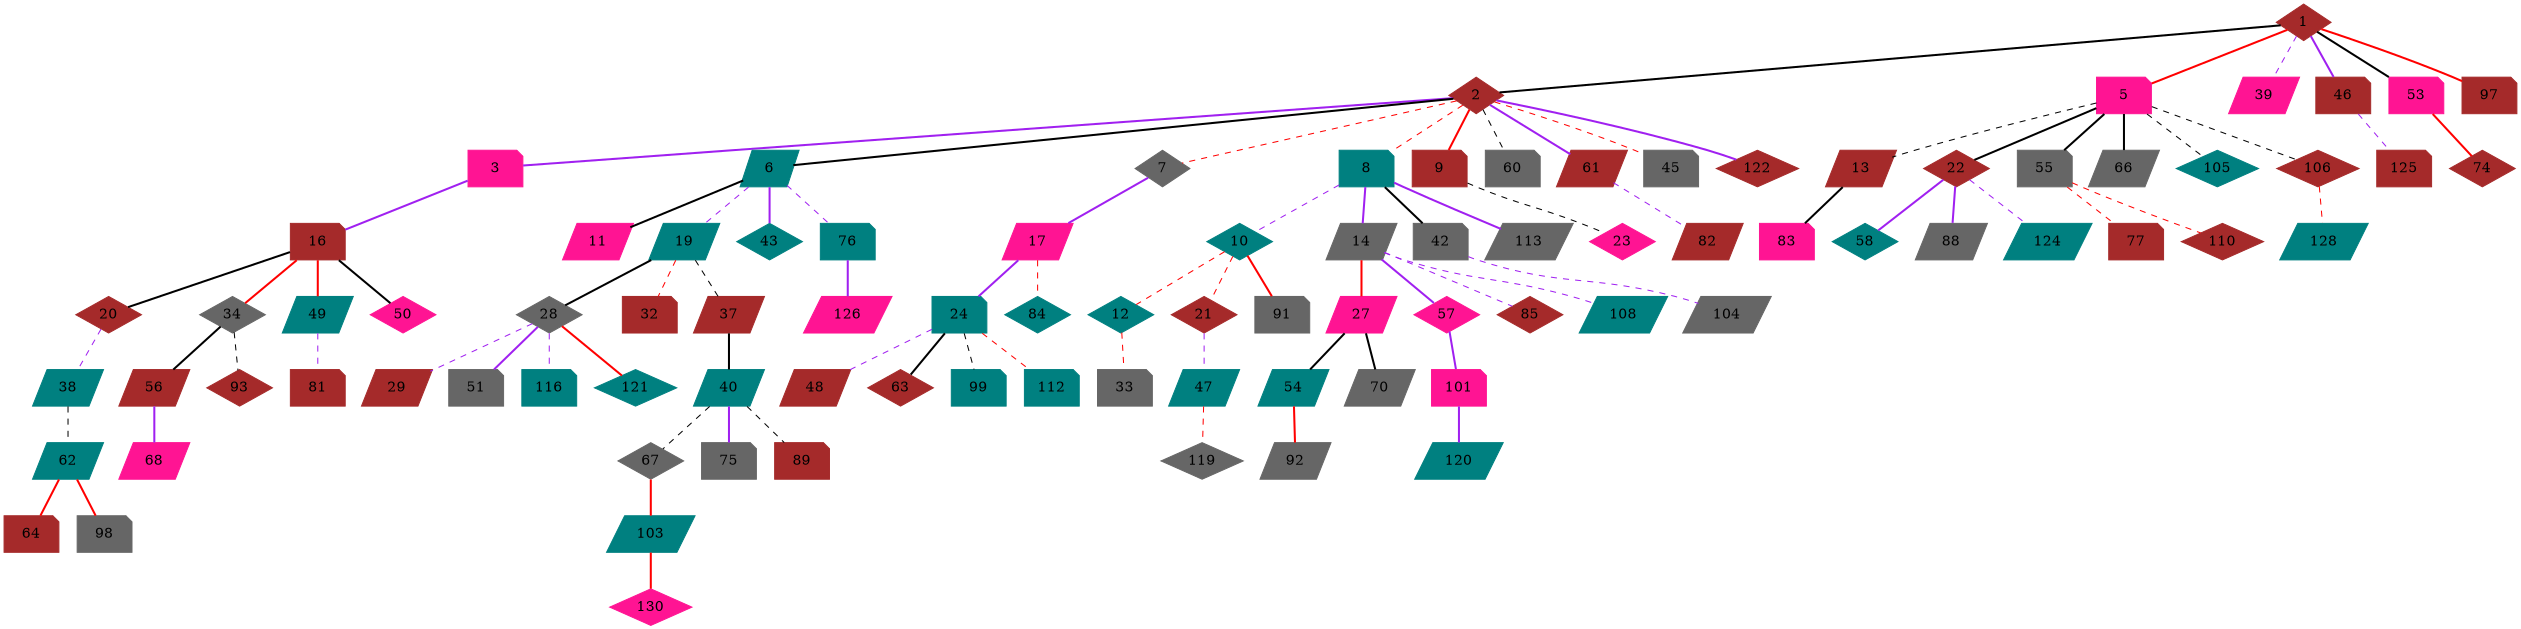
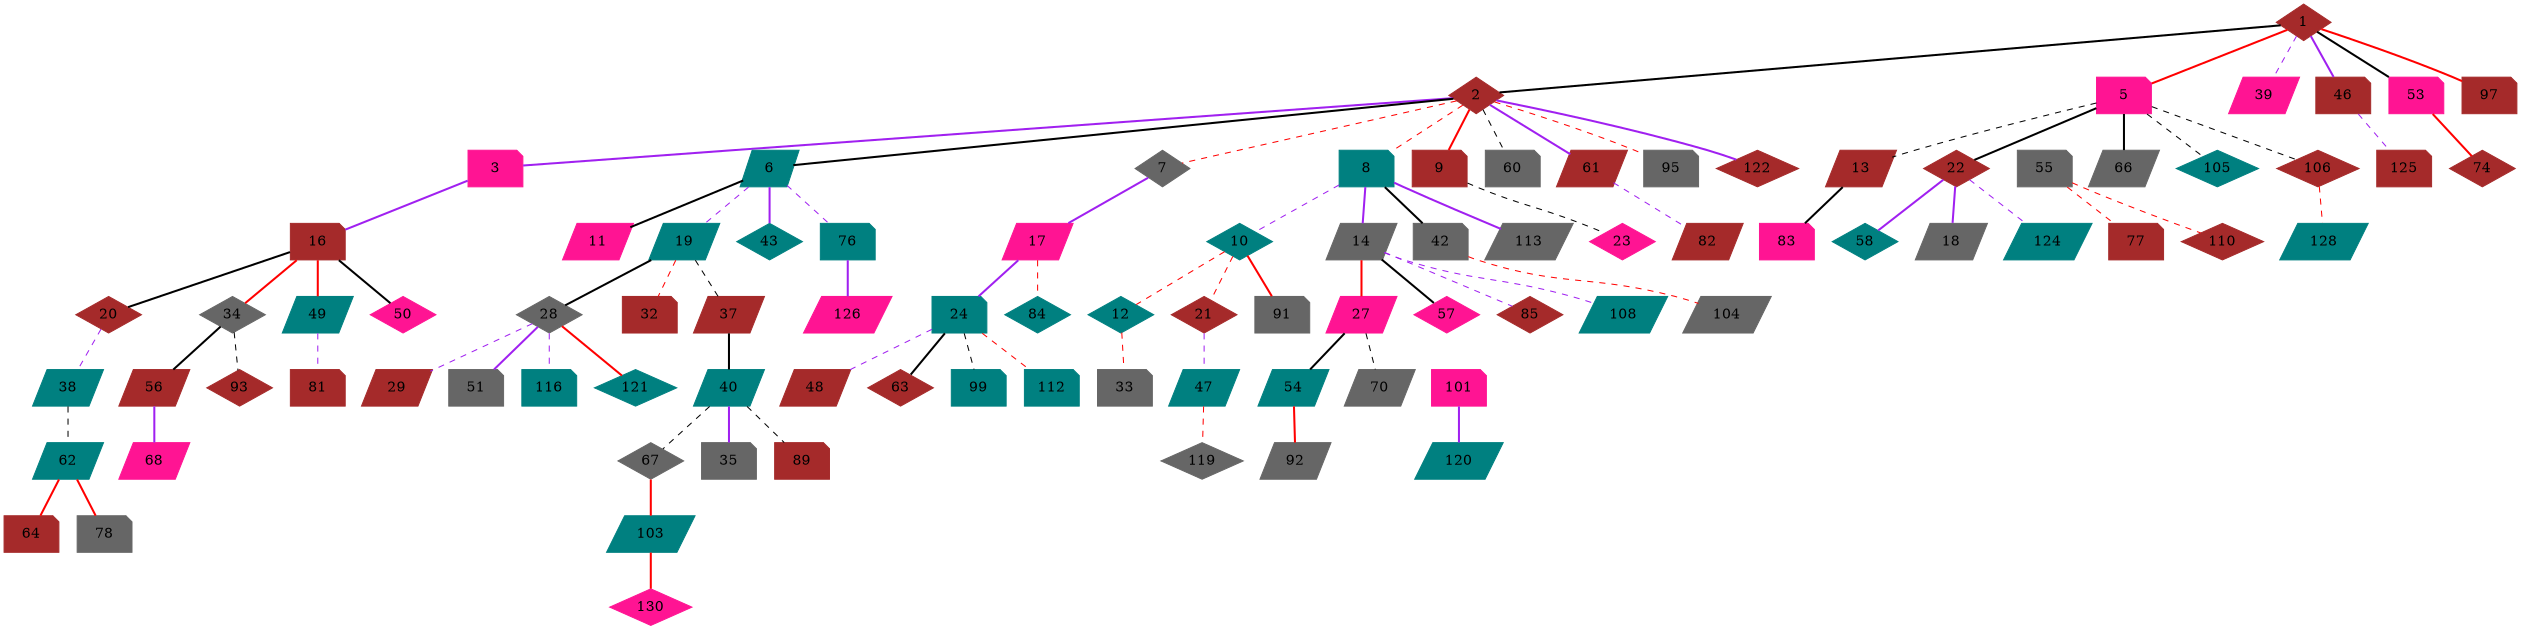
(2084, 132) -> none
(1671, 169) -> (1671, 169)
(1951, 242) -> (1951, 242)
(1408, 281) -> (1408, 281)
(1583, 281) -> (1583, 281)
(1453, 350) -> none
(1371, 351) -> (1371, 351)
(729, 461) -> (729, 461)
(105, 534) -> (105, 534)
